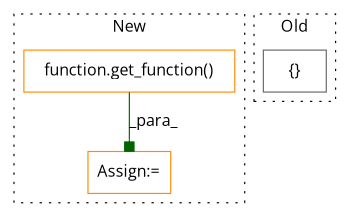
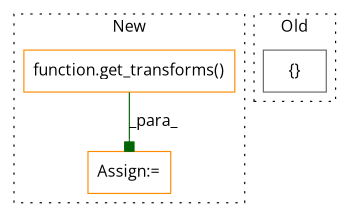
(129, 71) -> (129, 71)
